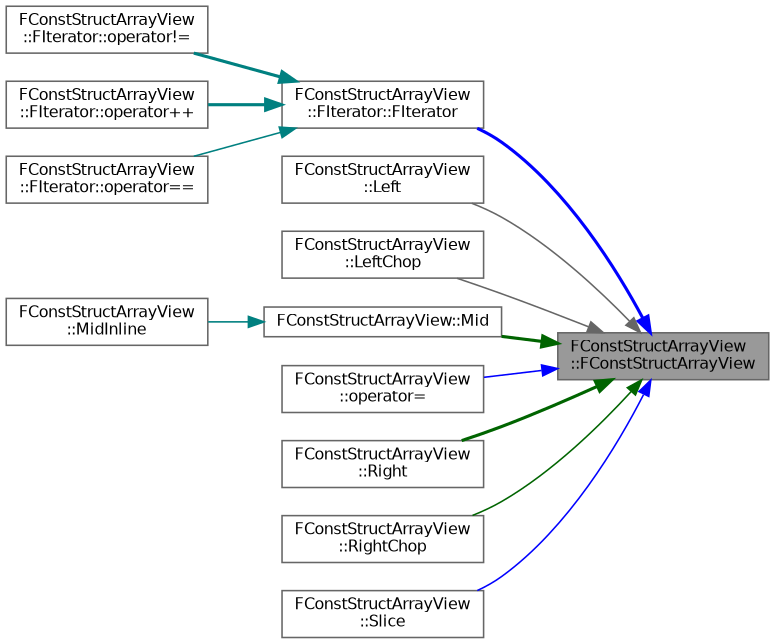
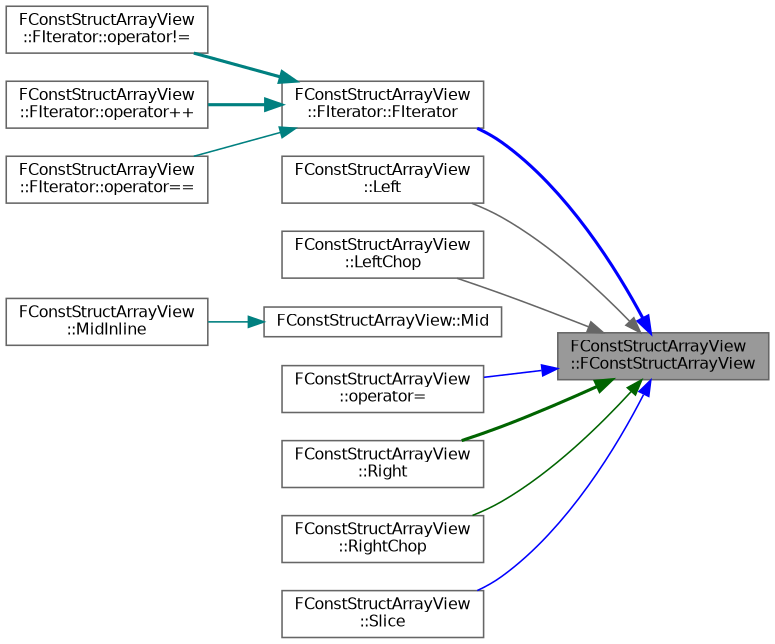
(522, 339) -> none
